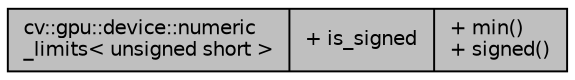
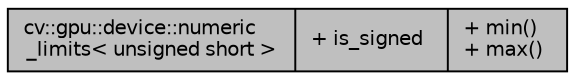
(501, 50) -> (504, 50)
